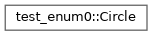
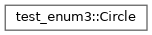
(76, 18) -> (76, 18)
